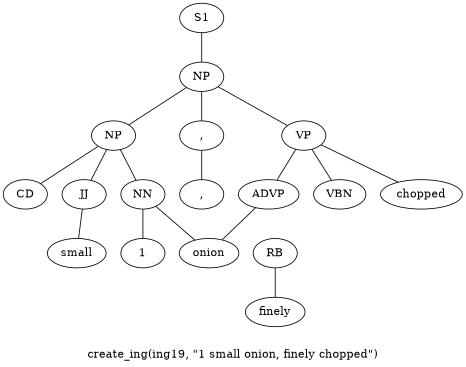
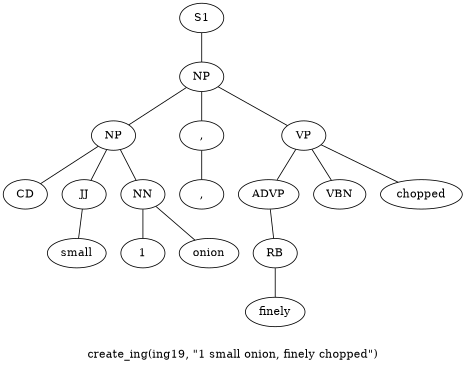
(239, 224) -> (272, 224)
